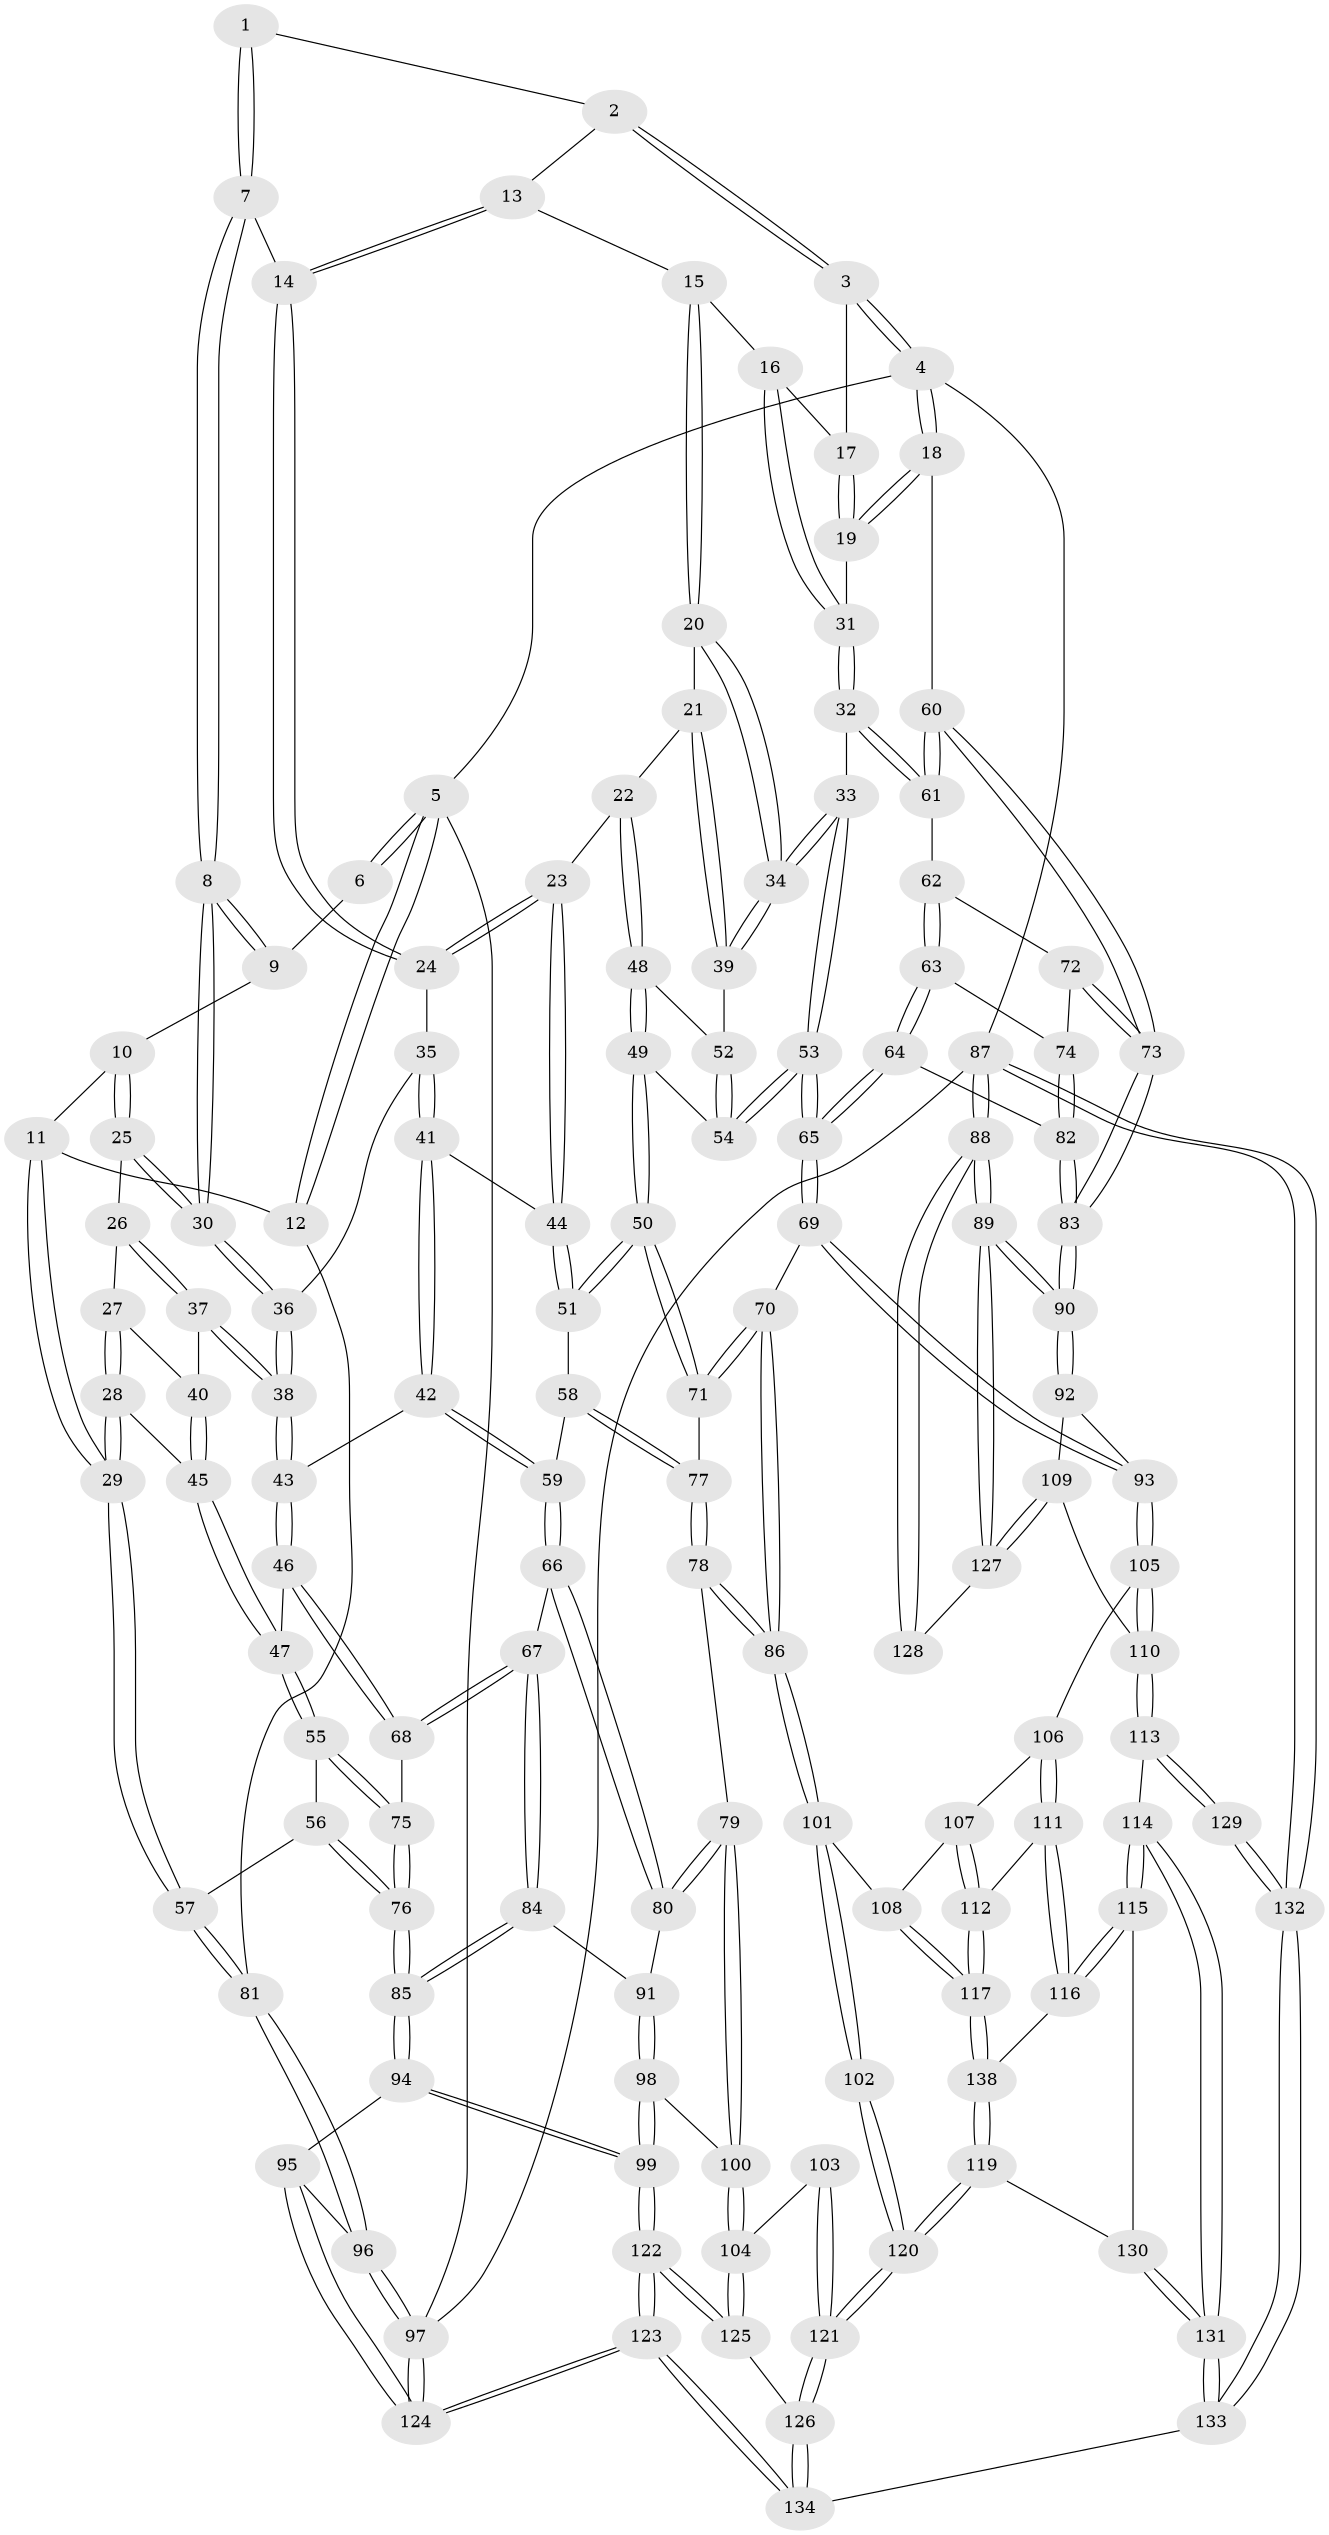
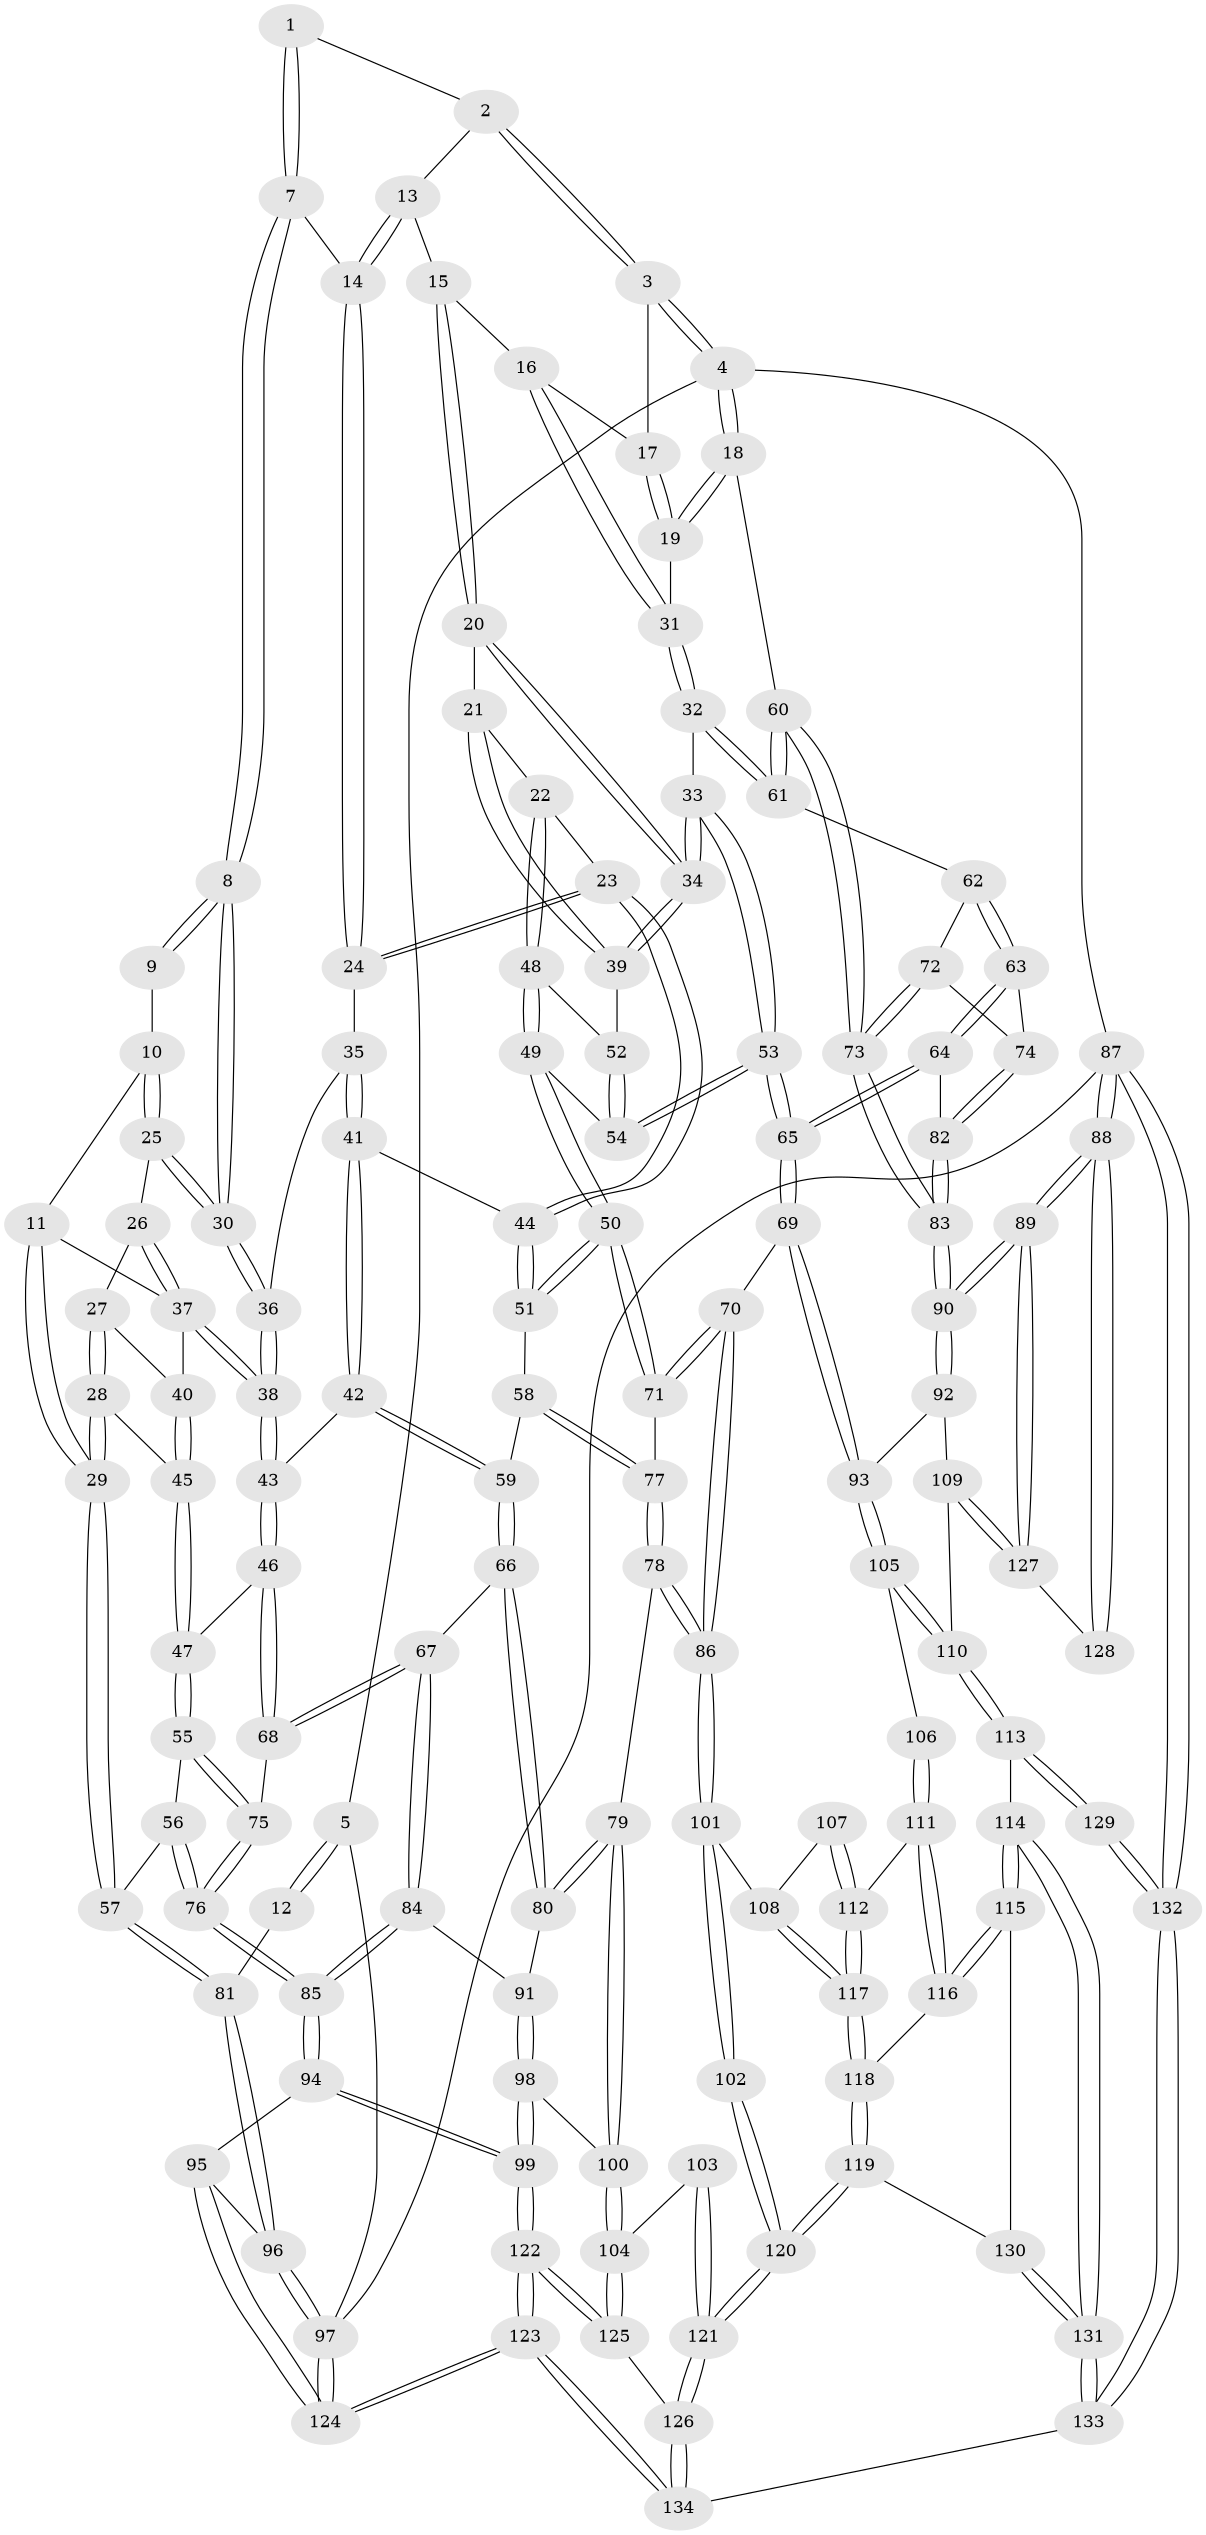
(360, 882) -> none
(187, 1187) -> (108, 1266)
(1004, 1781) -> none
(982, 2081) -> (860, 2081)
